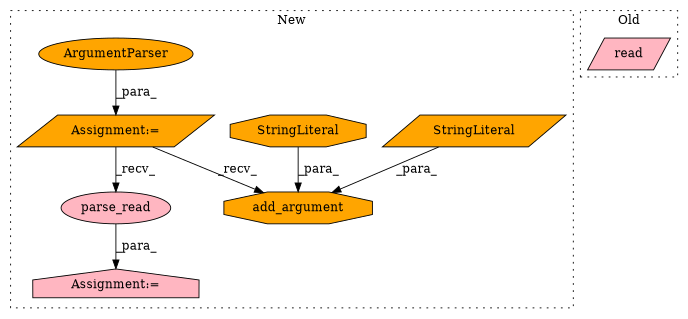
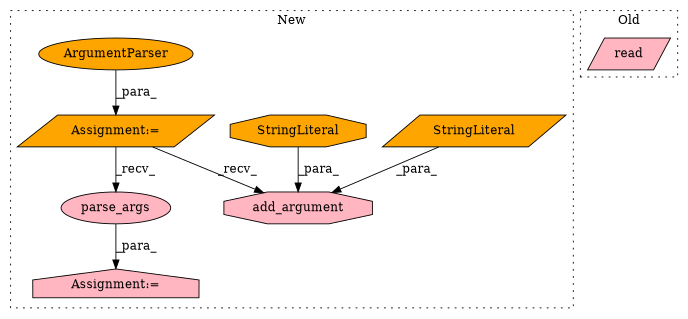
(116, 208) -> (116, 208)
(298, 208) -> (298, 208)
